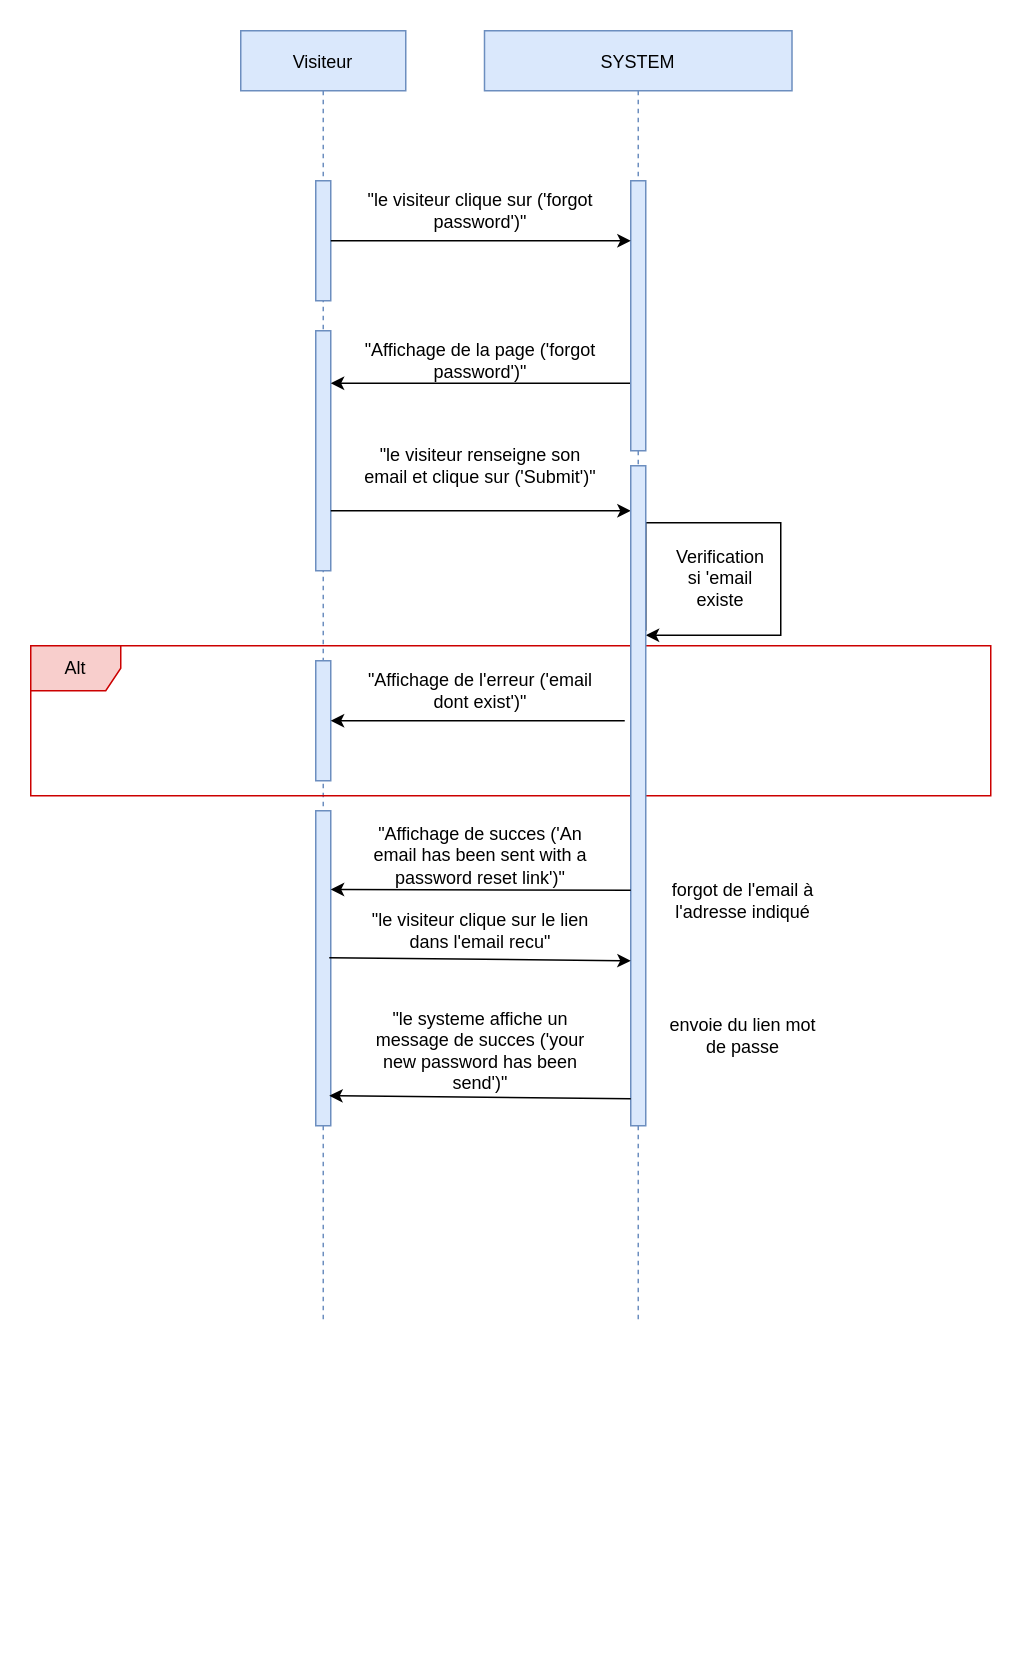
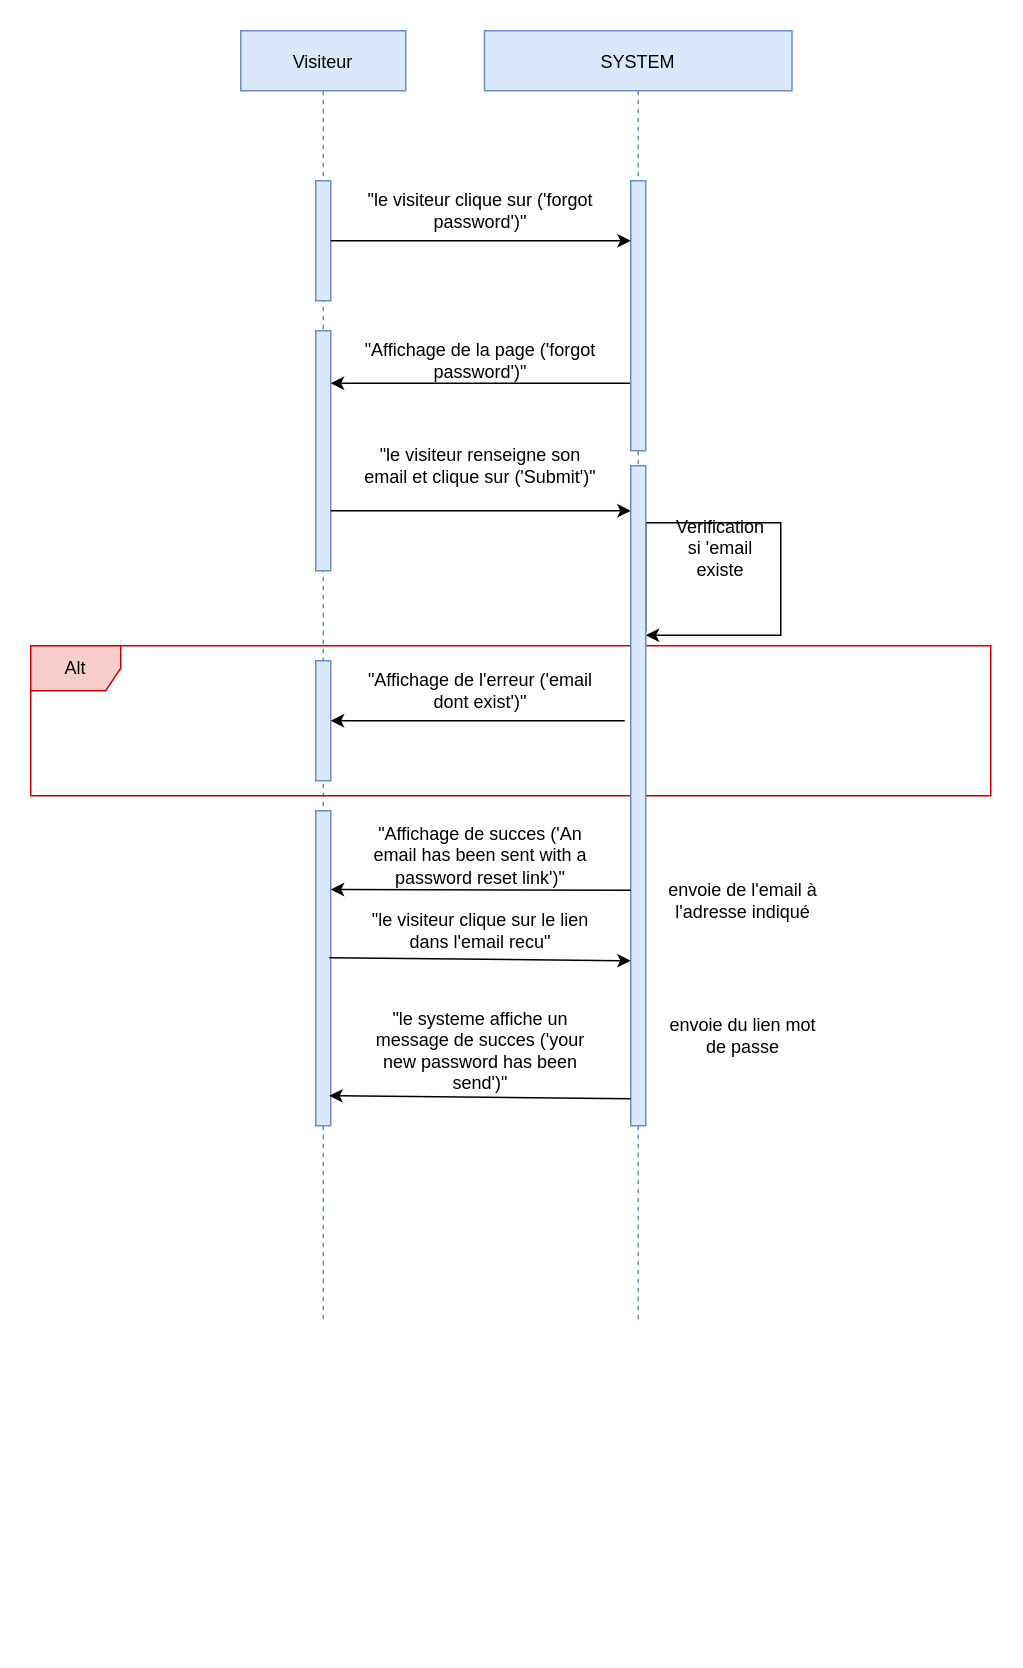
(721, 578) -> (721, 548)
(743, 901) -> (743, 901)
